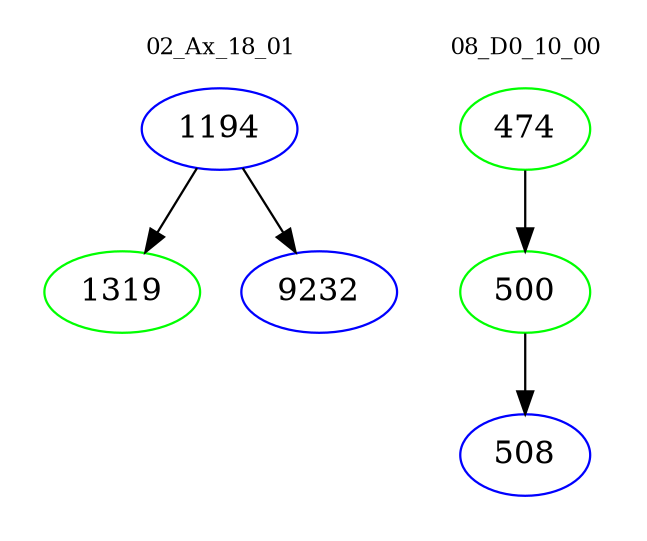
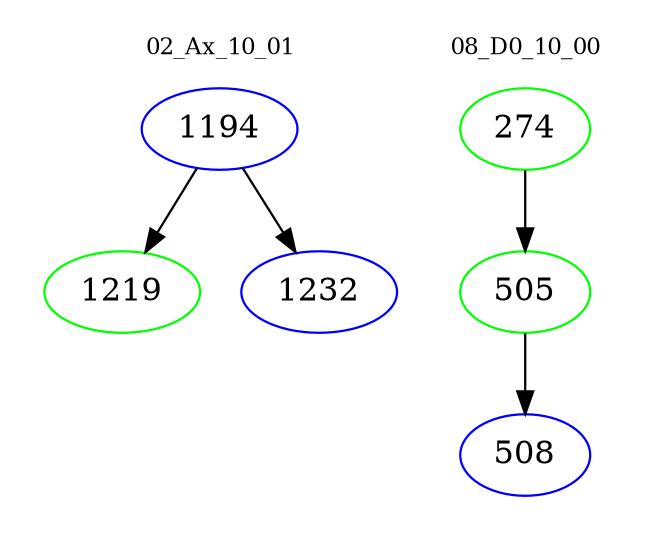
(221, 49) -> (221, 49)
(525, 129) -> (525, 129)
(122, 292) -> (122, 292)
(319, 292) -> (319, 292)
(525, 292) -> (525, 292)
